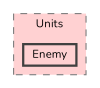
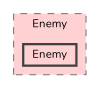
(50, 24) -> (50, 24)
